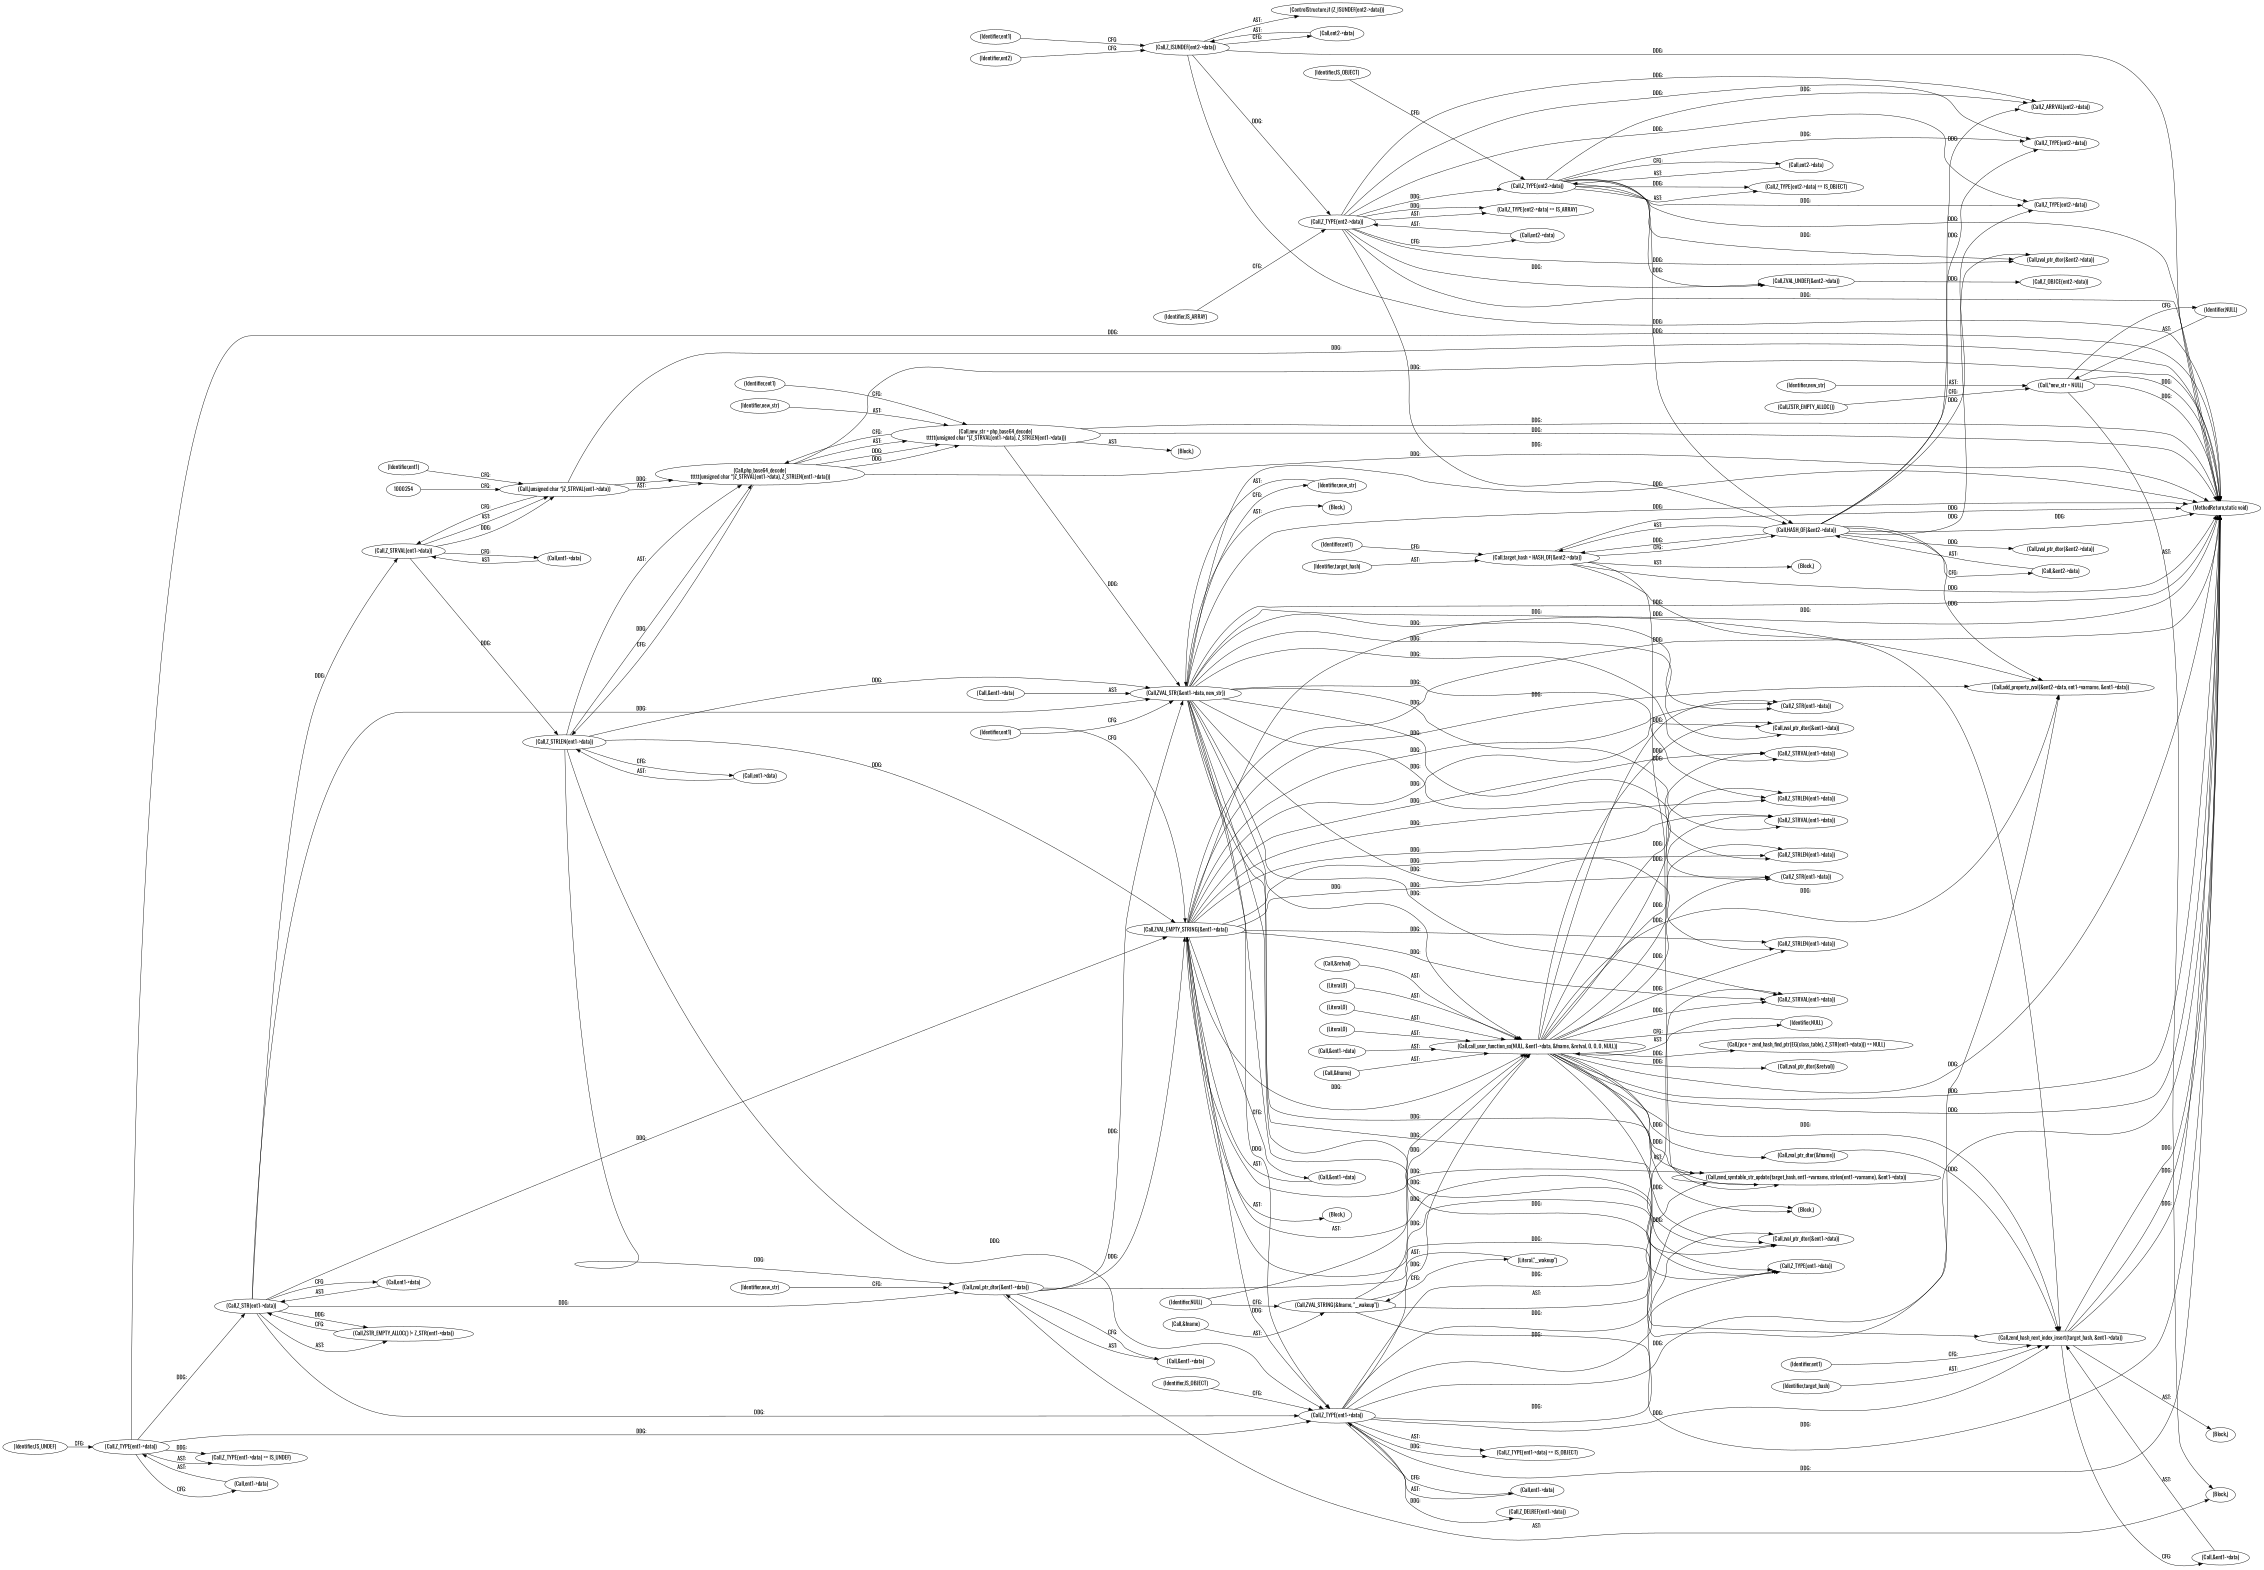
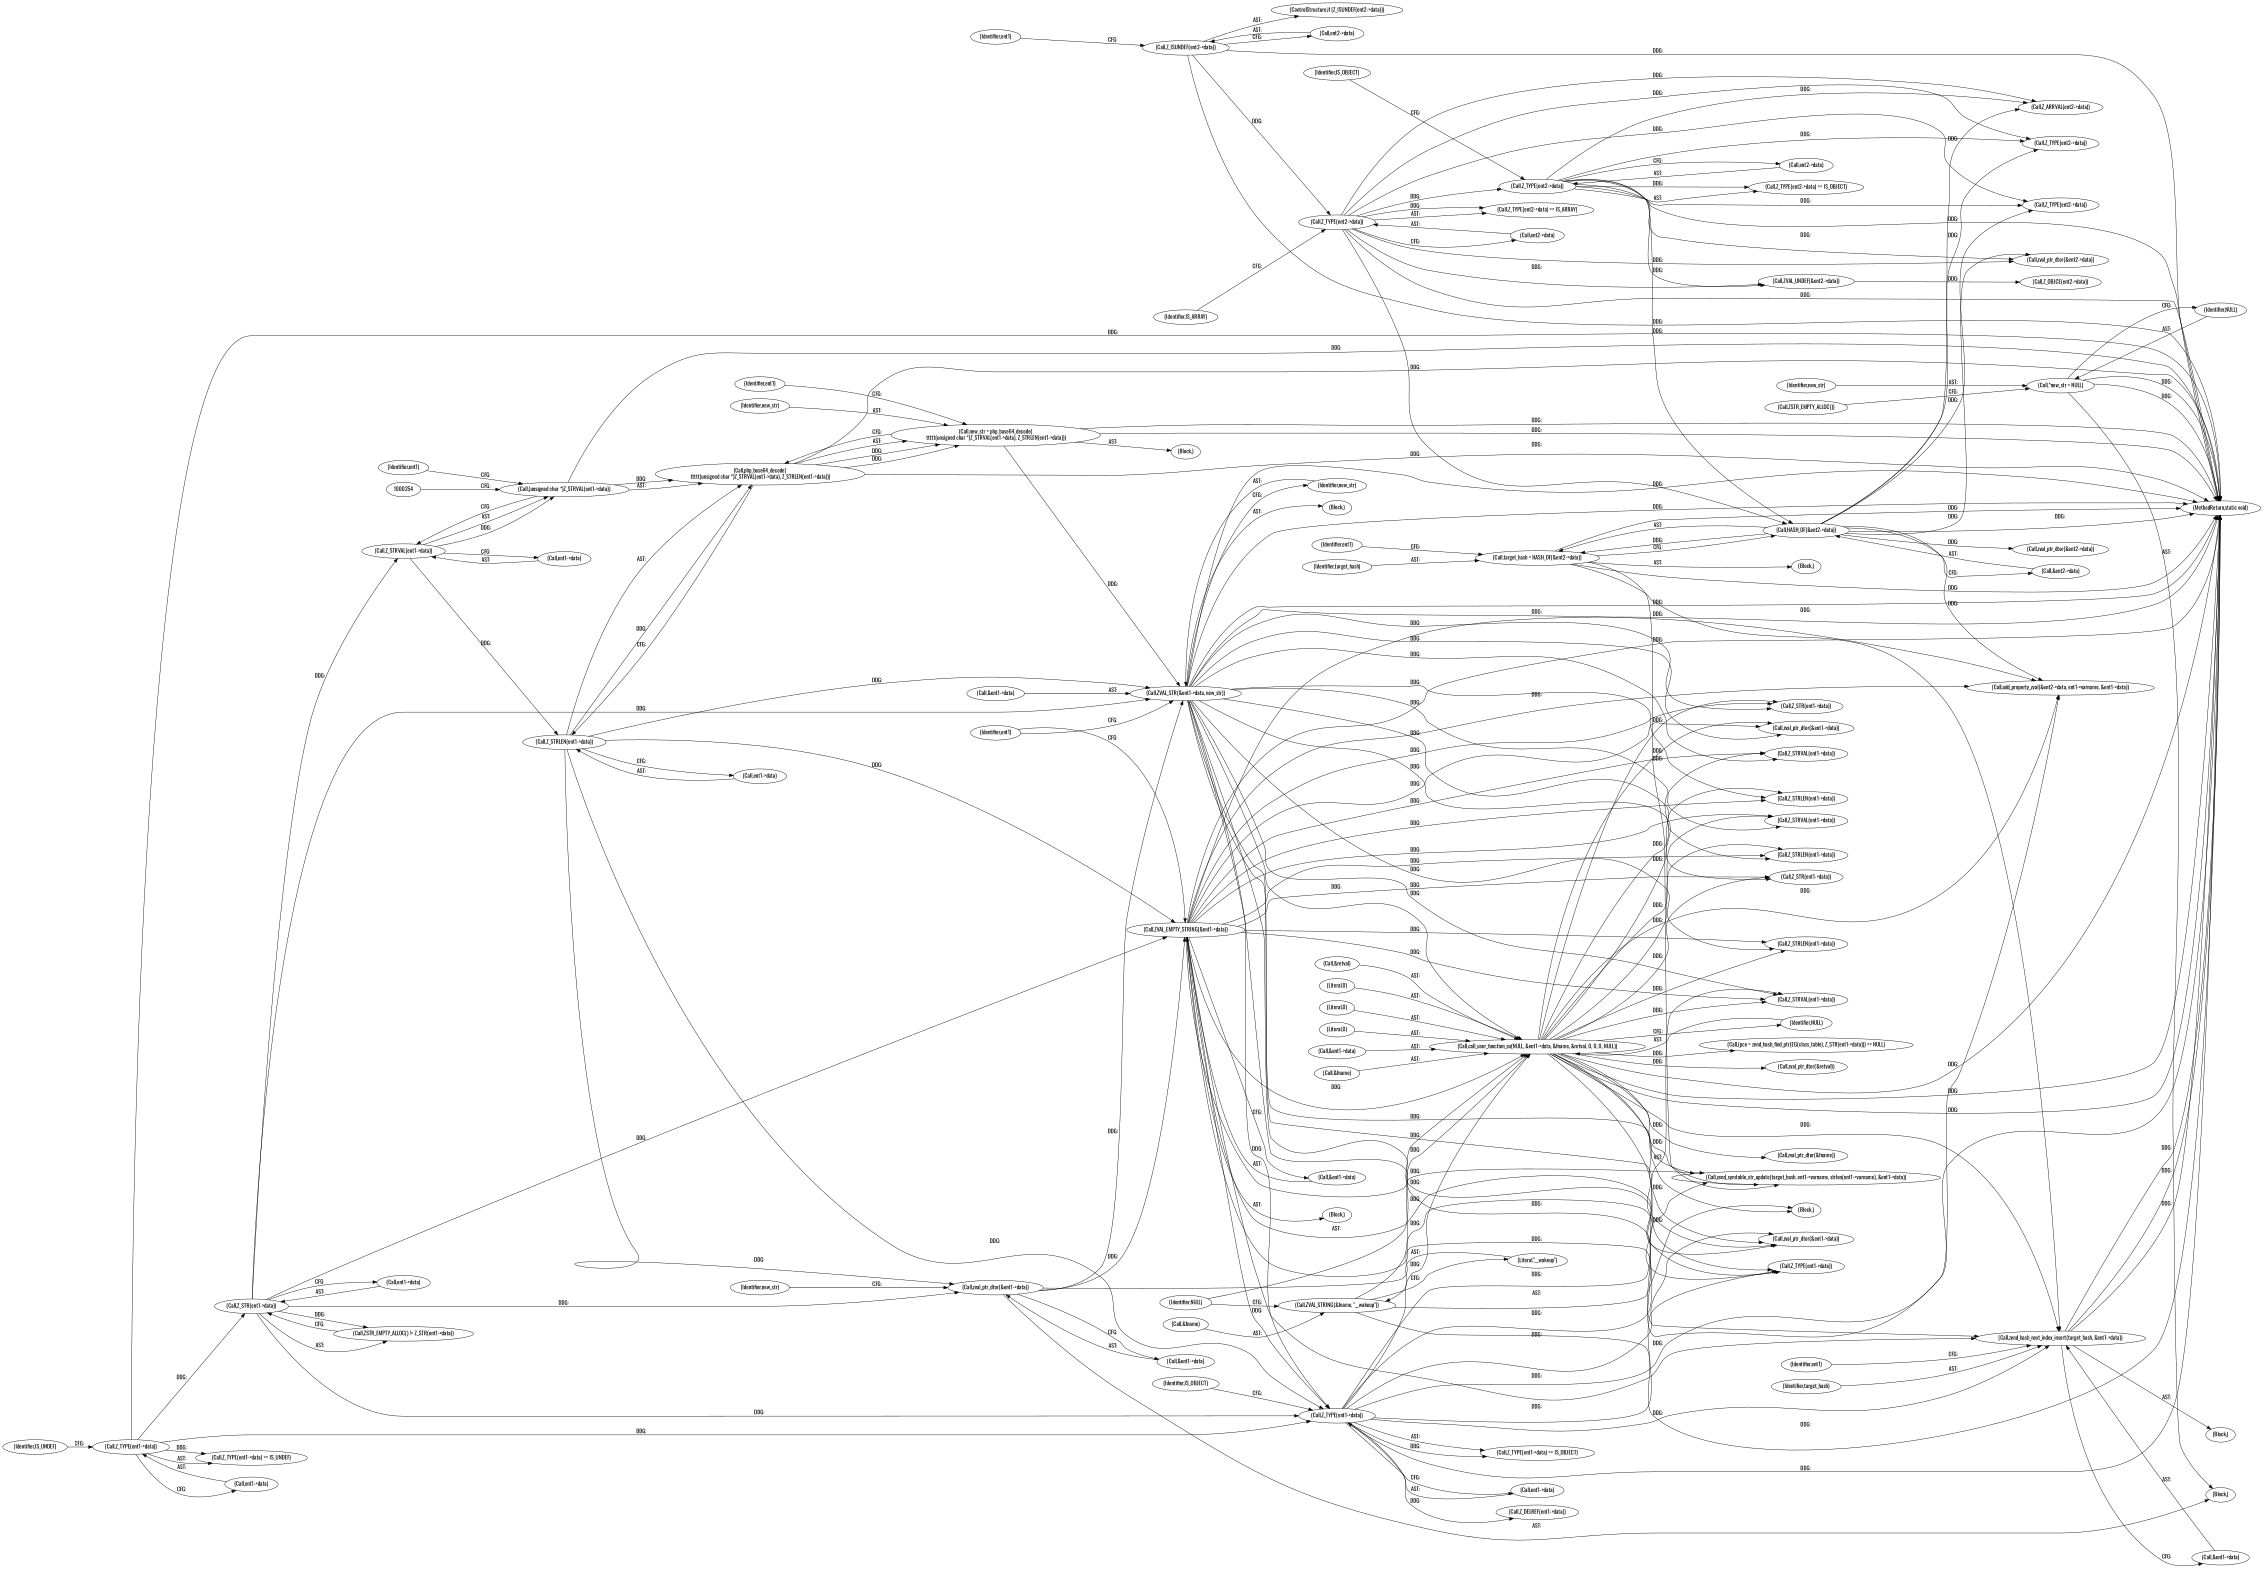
(996, 59) -> none
(1978, 1197) -> (1427, 1379)
